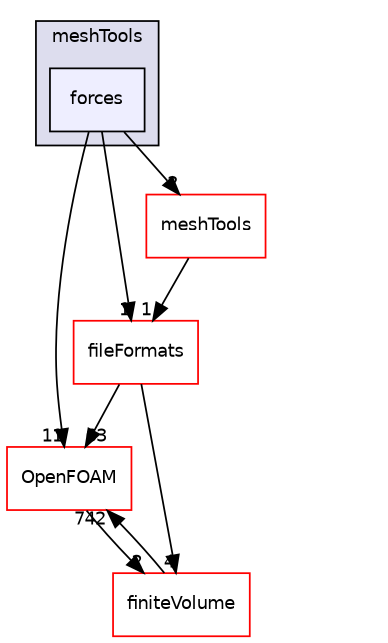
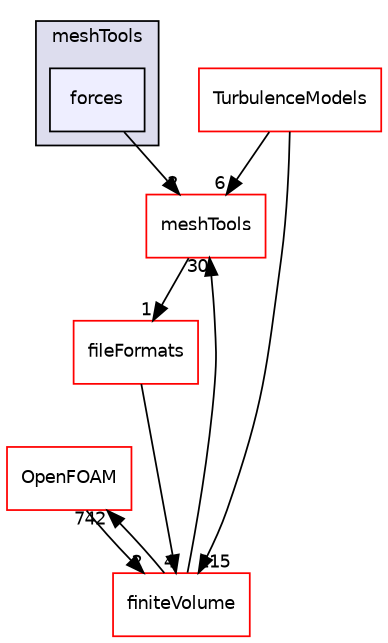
none -> (290, 100)
(115, 217) -> none
(61, 279) -> none
(107, 408) -> none
none -> (211, 425)
